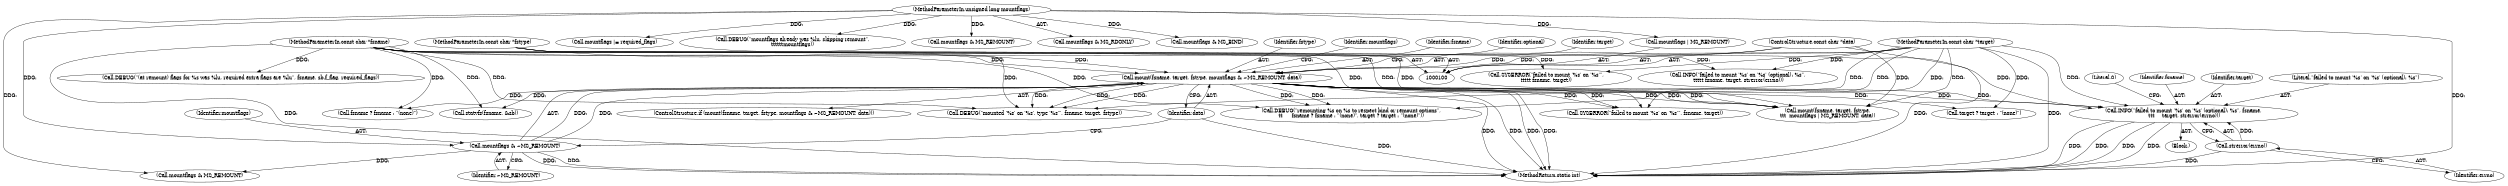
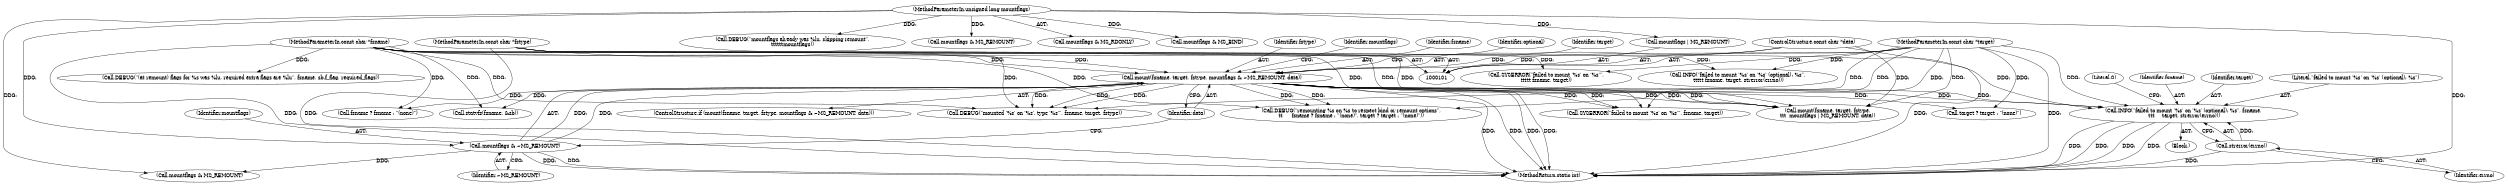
(615, 42) -> none
(1437, 78) -> (1437, 78)
(1357, 149) -> (767, 136)
